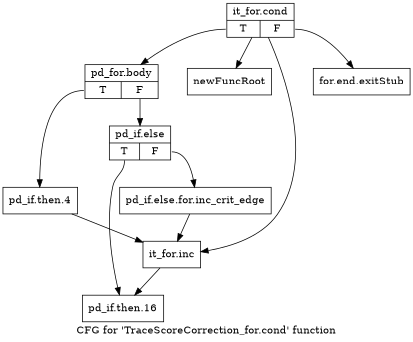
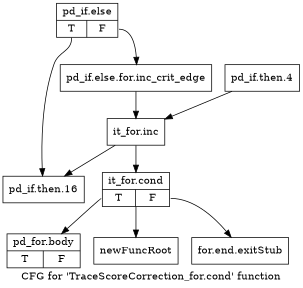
(140, 109) -> none
(47, 126) -> none
(295, 165) -> (136, 155)
